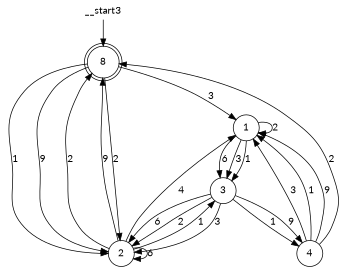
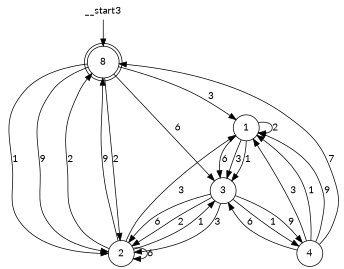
none -> (162, 125)
(332, 159) -> (332, 159)
(182, 191) -> (182, 191)
none -> (260, 236)
